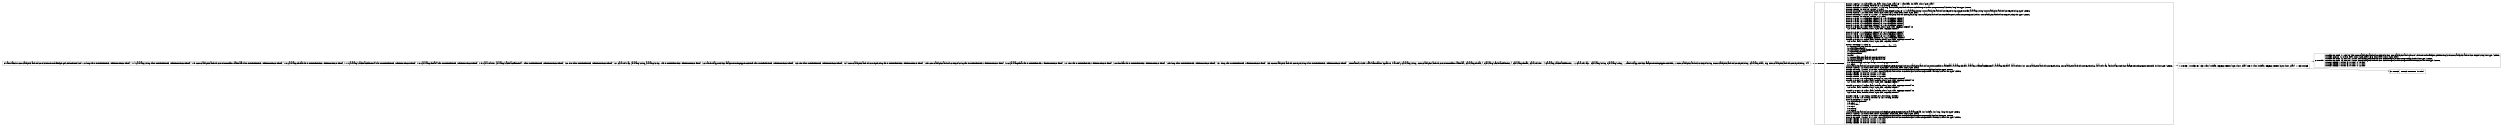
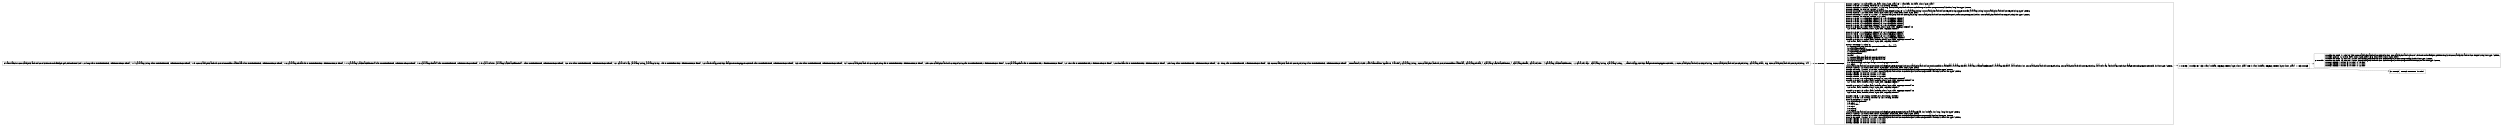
(2243, 62) -> (2310, 64)
